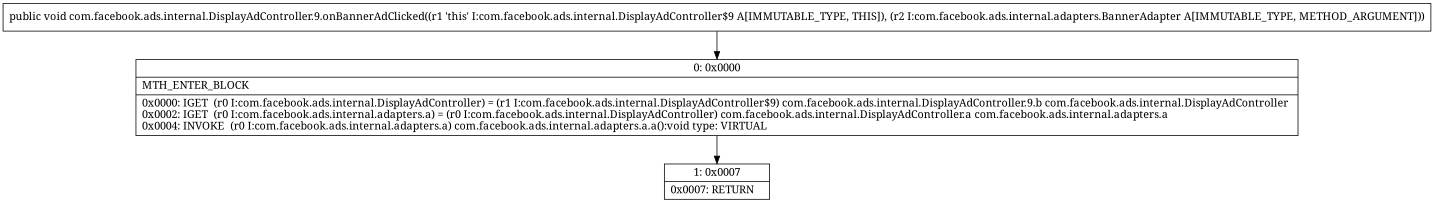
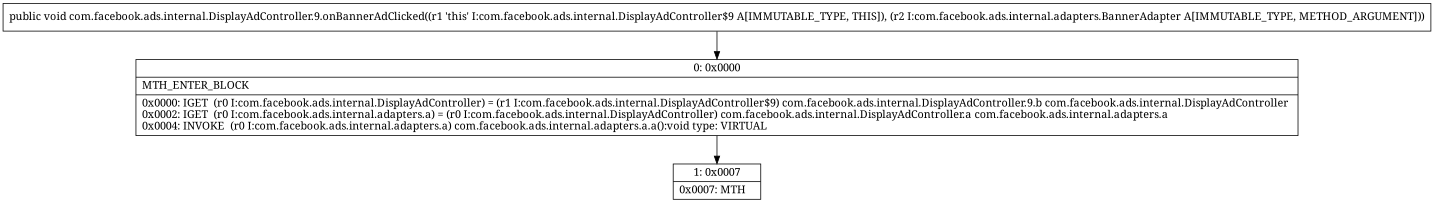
(717, 190) -> (717, 190)
